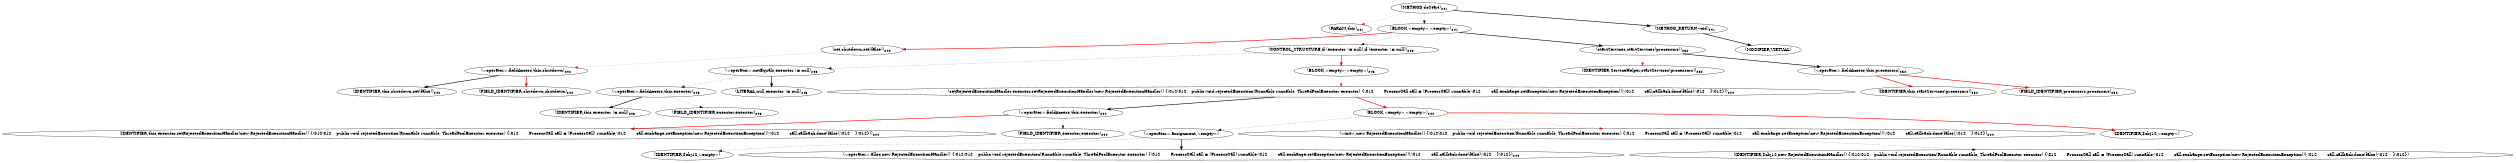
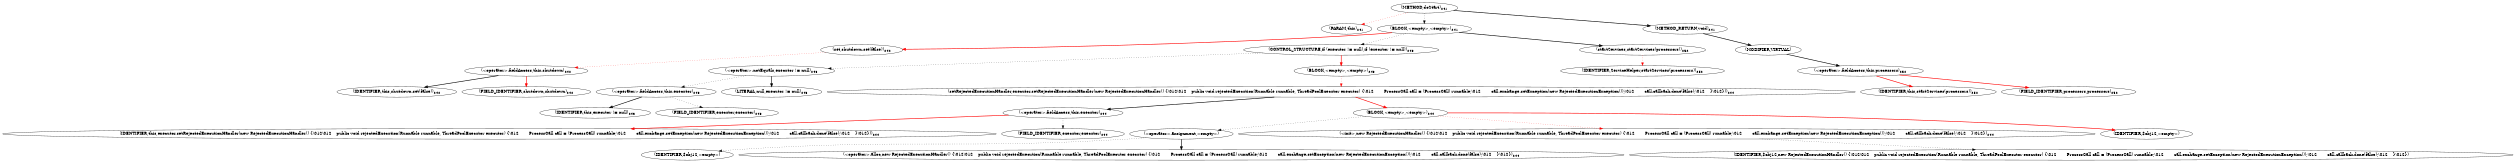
(1750, 60) -> (1812, 60)
